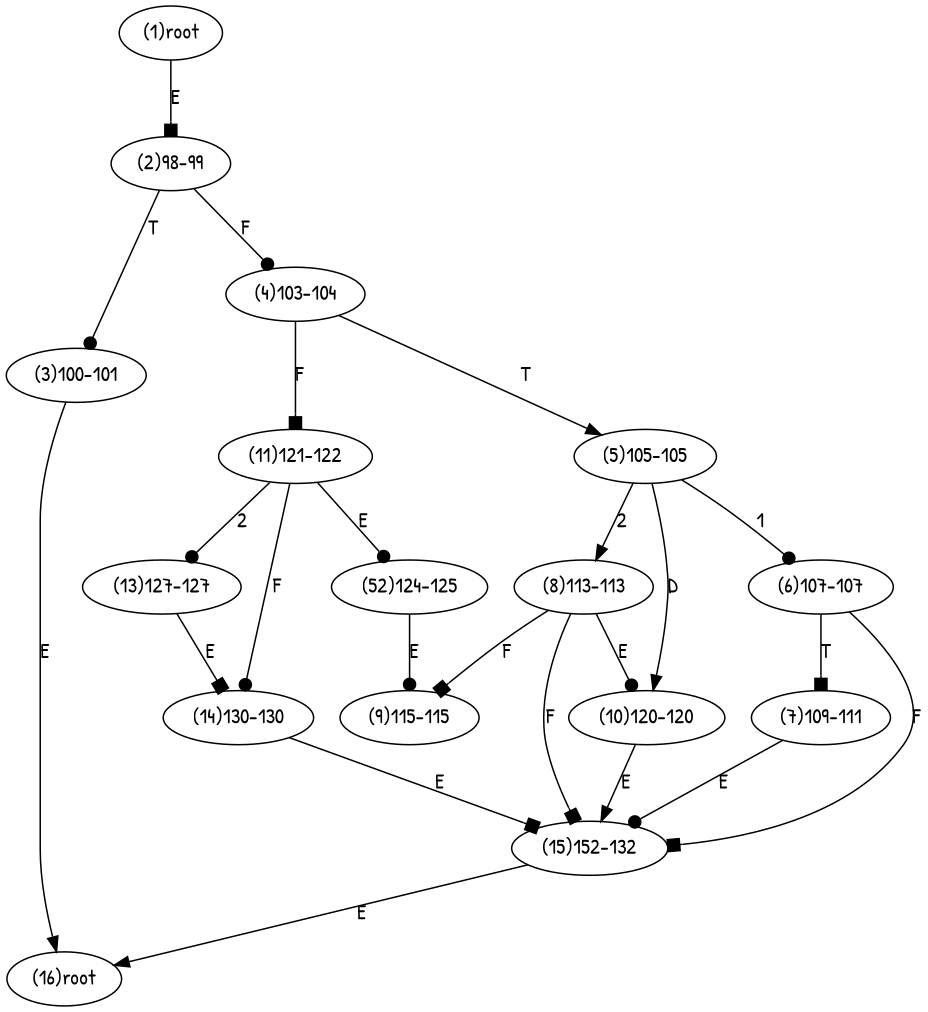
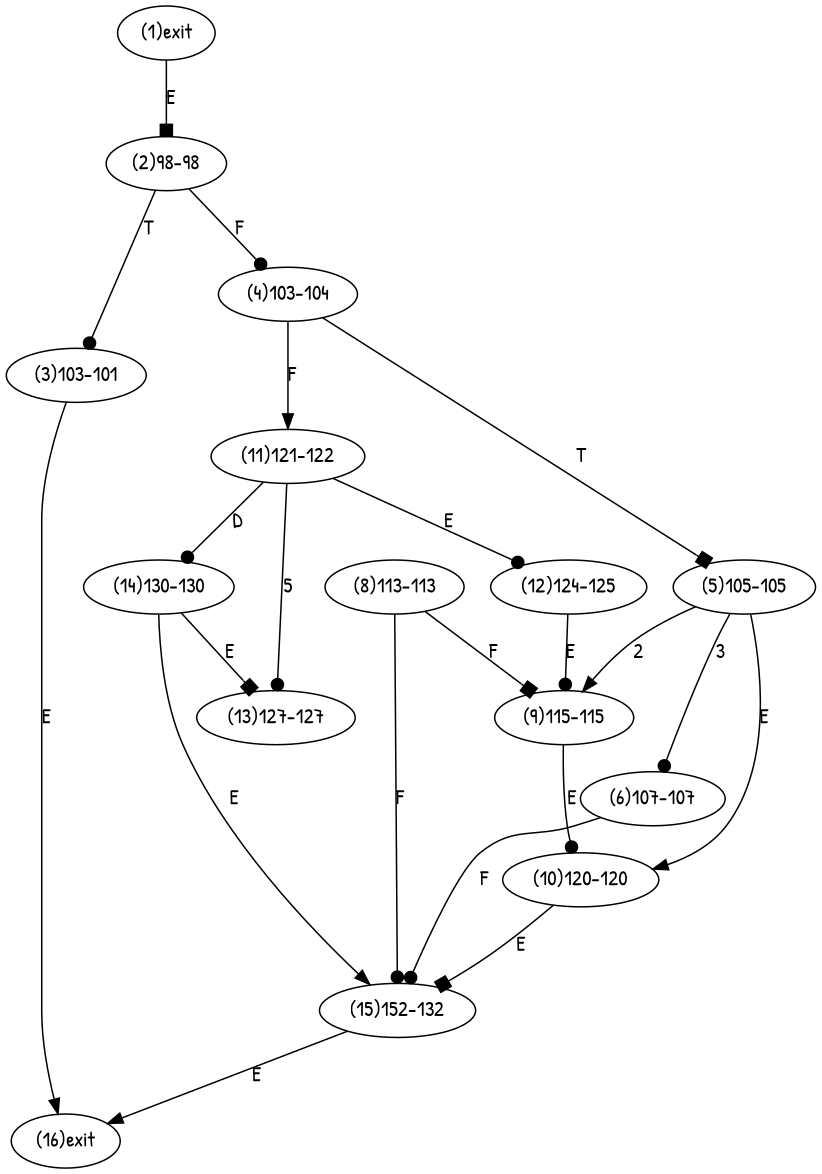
(171, 33) -> (166, 33)
(171, 164) -> (166, 164)
(295, 368) -> (288, 368)
(463, 372) -> (509, 436)
(76, 375) -> (76, 375)
(618, 515) -> (639, 637)
(242, 522) -> (289, 587)
(761, 522) -> (721, 652)
(277, 587) -> (238, 522)
(410, 587) -> (569, 587)
(673, 587) -> (765, 718)
(196, 646) -> (212, 647)
(612, 647) -> (564, 793)
(544, 711) -> (396, 793)
(821, 718) -> none
(621, 776) -> (504, 945)
(871, 778) -> (477, 856)
(407, 780) -> (221, 814)
(64, 979) -> (66, 1141)
